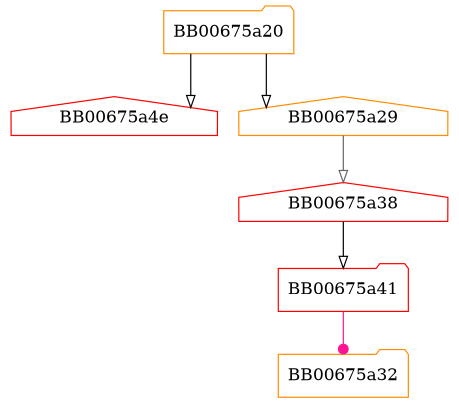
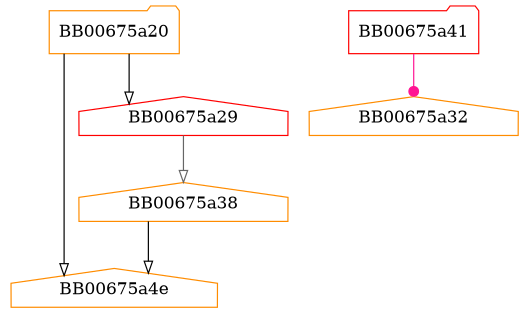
(114, 118) -> (114, 290)
(343, 118) -> (183, 118)
(343, 204) -> (183, 204)
(343, 239) -> (148, 241)
(343, 376) -> (414, 118)
